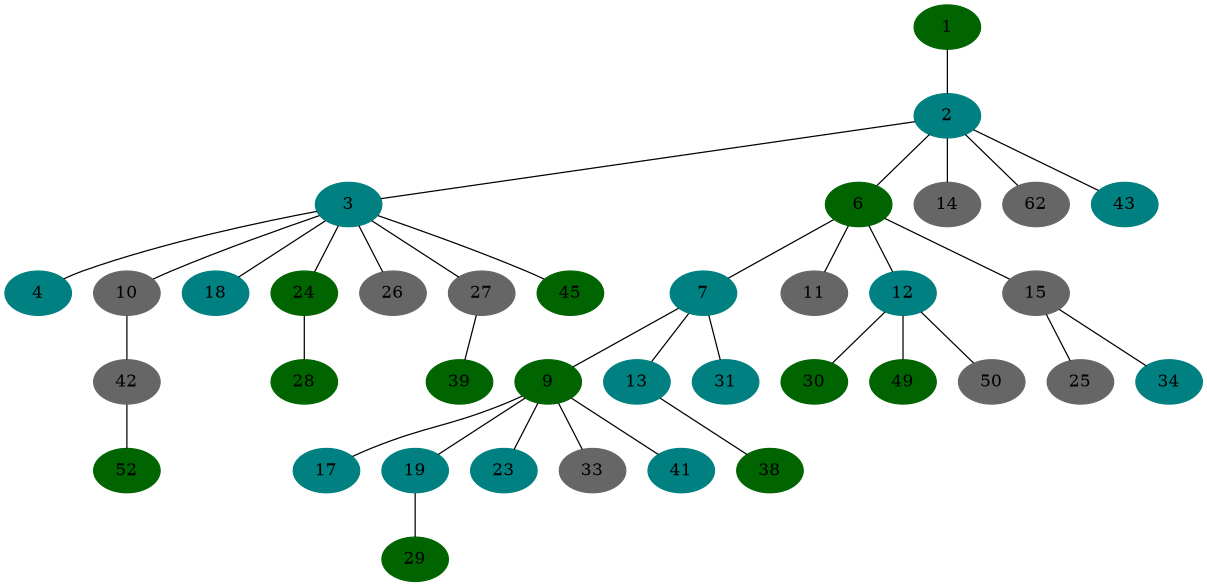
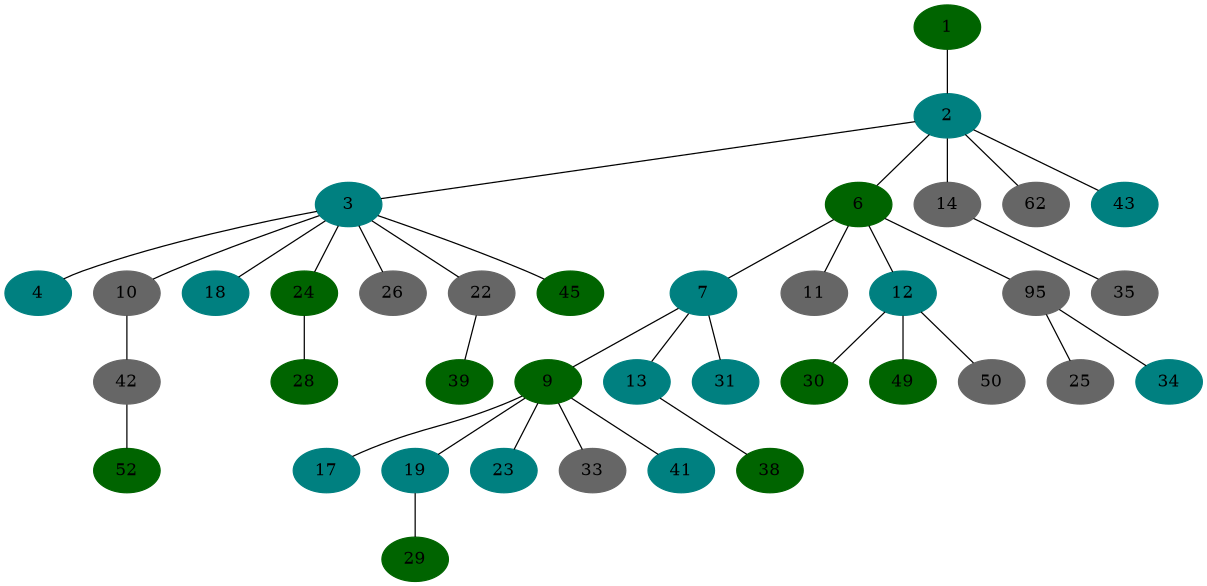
(482, 293) -> (482, 293)
(1036, 293) -> (1036, 293)
none -> (1125, 293)
